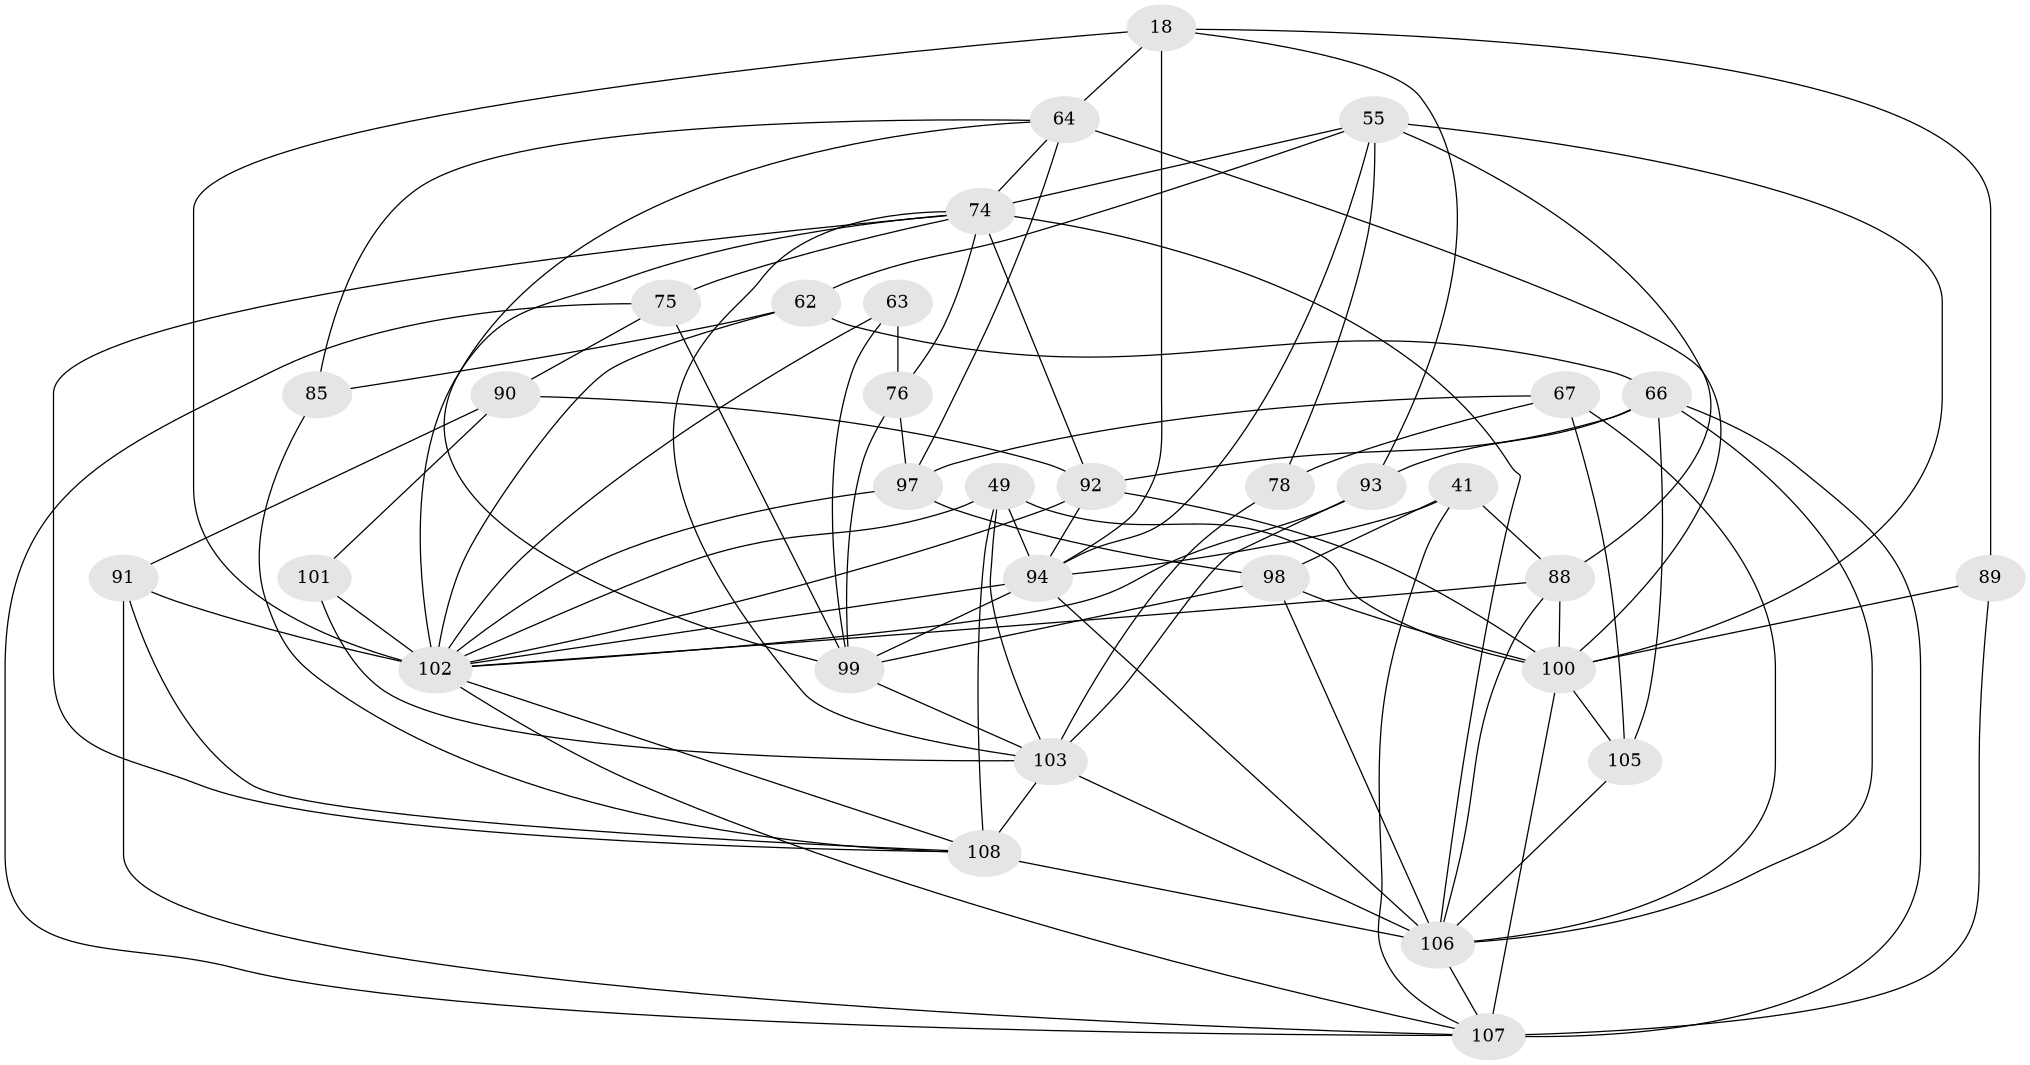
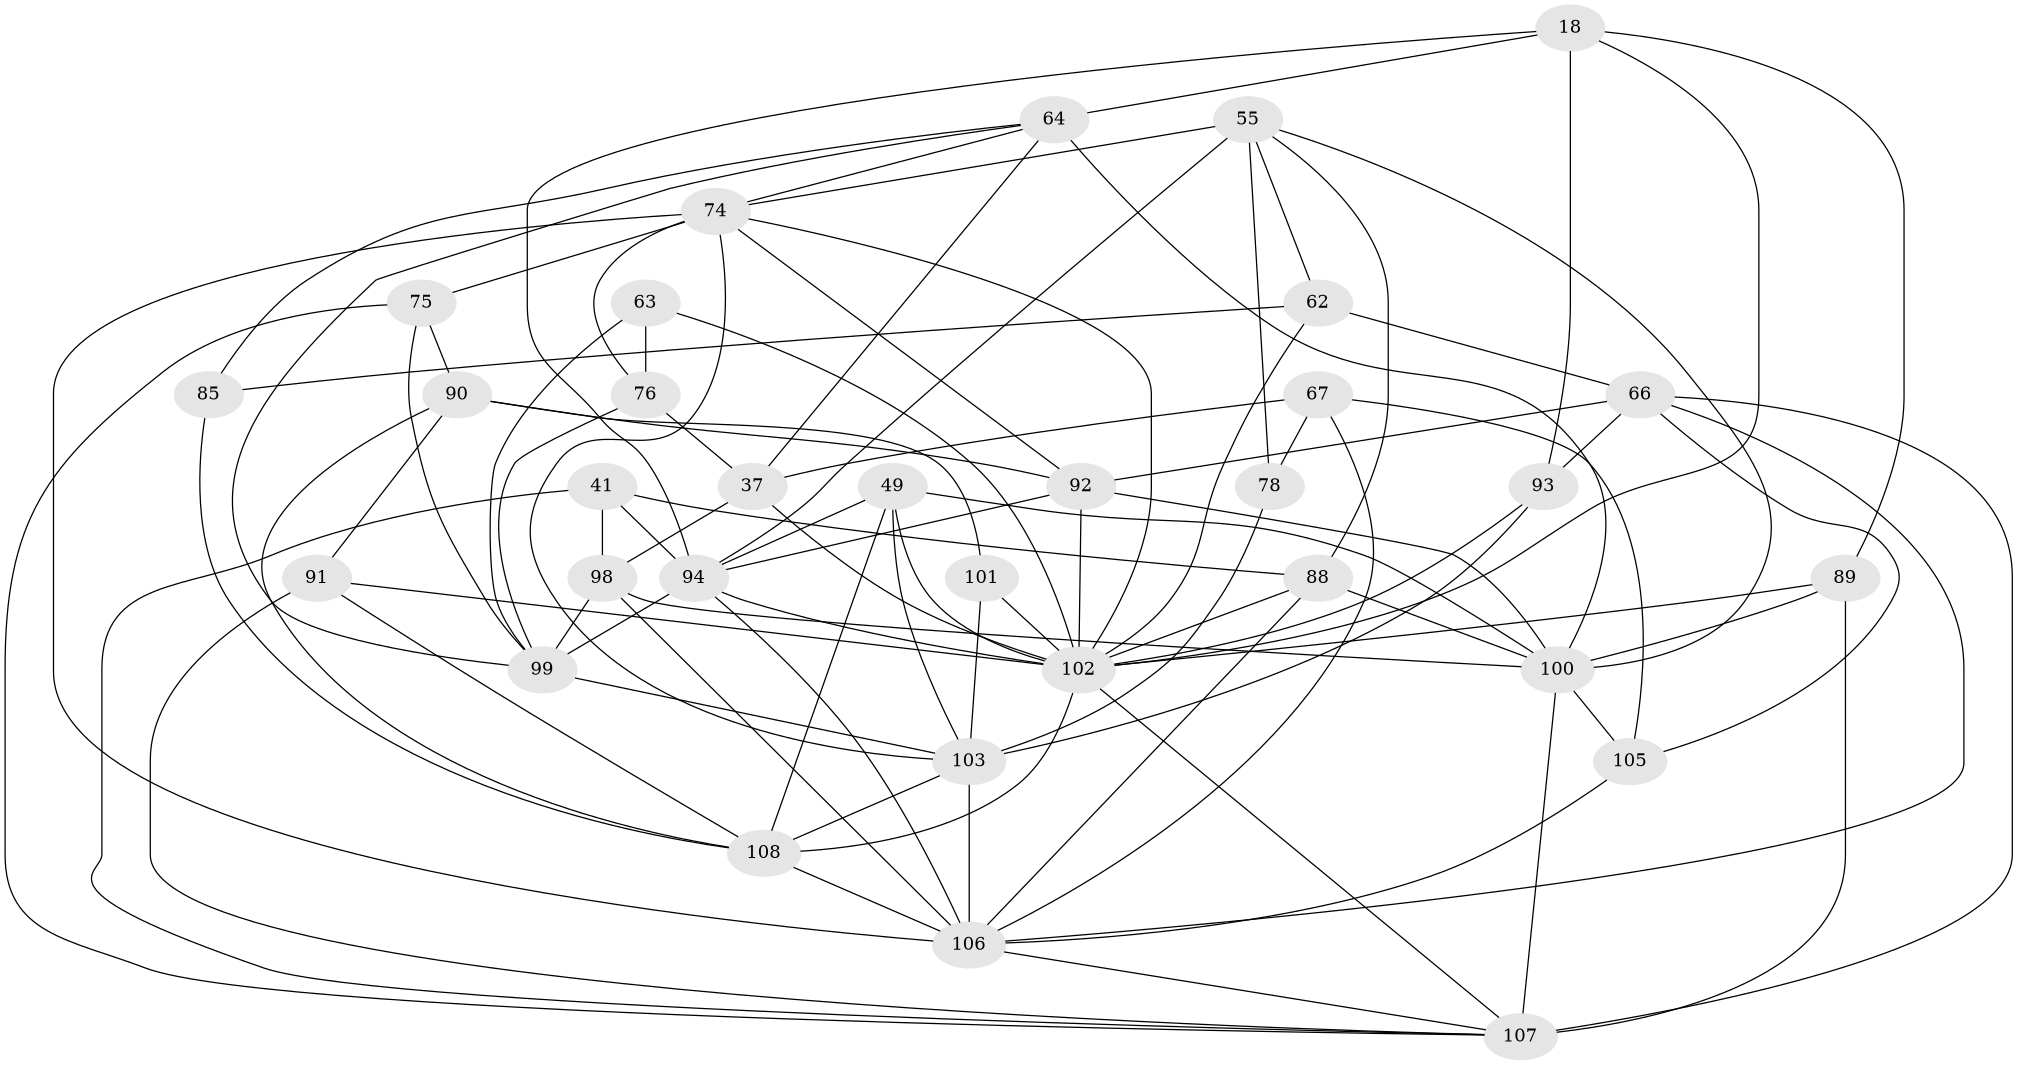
(908, 487) -> (753, 487)
(53, 549) -> (357, 698)
none -> (1429, 633)
